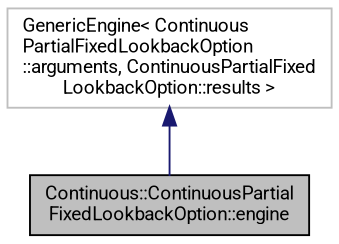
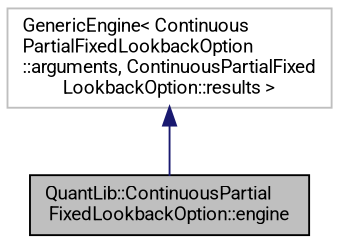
(170, 205) -> (170, 205)
